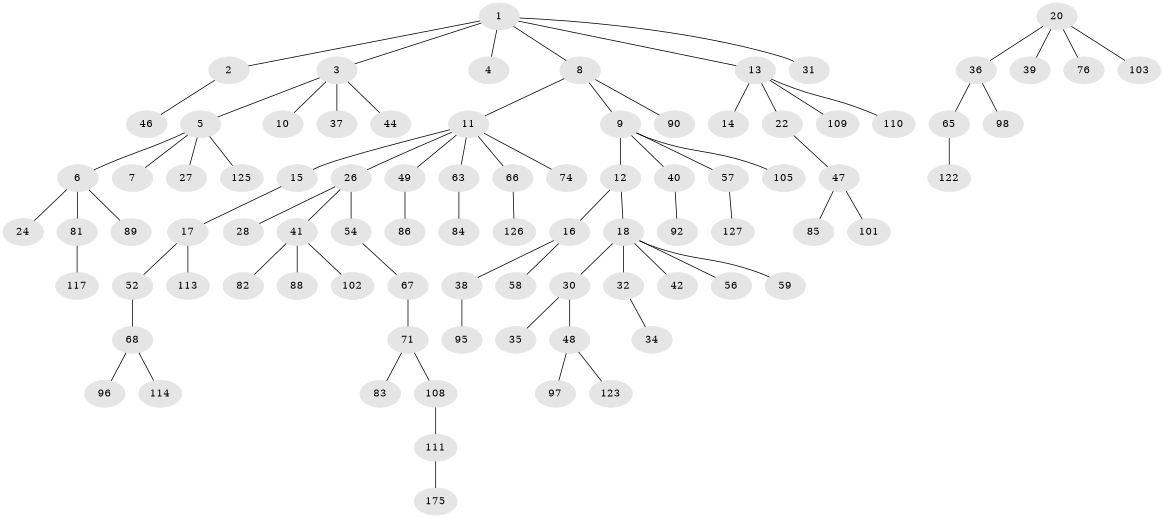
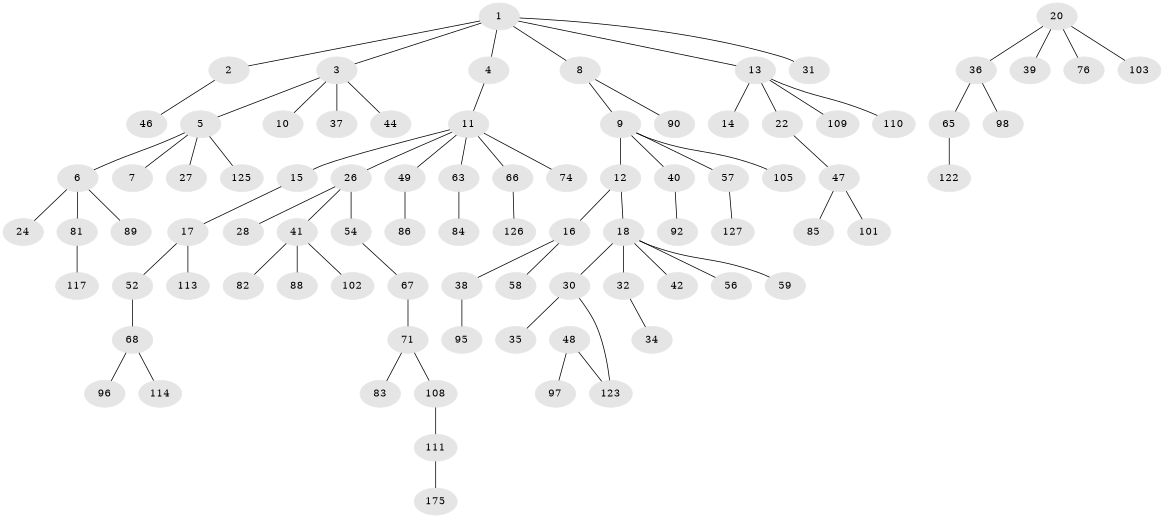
(525, 97) -> (479, 97)
(570, 313) -> (601, 337)
